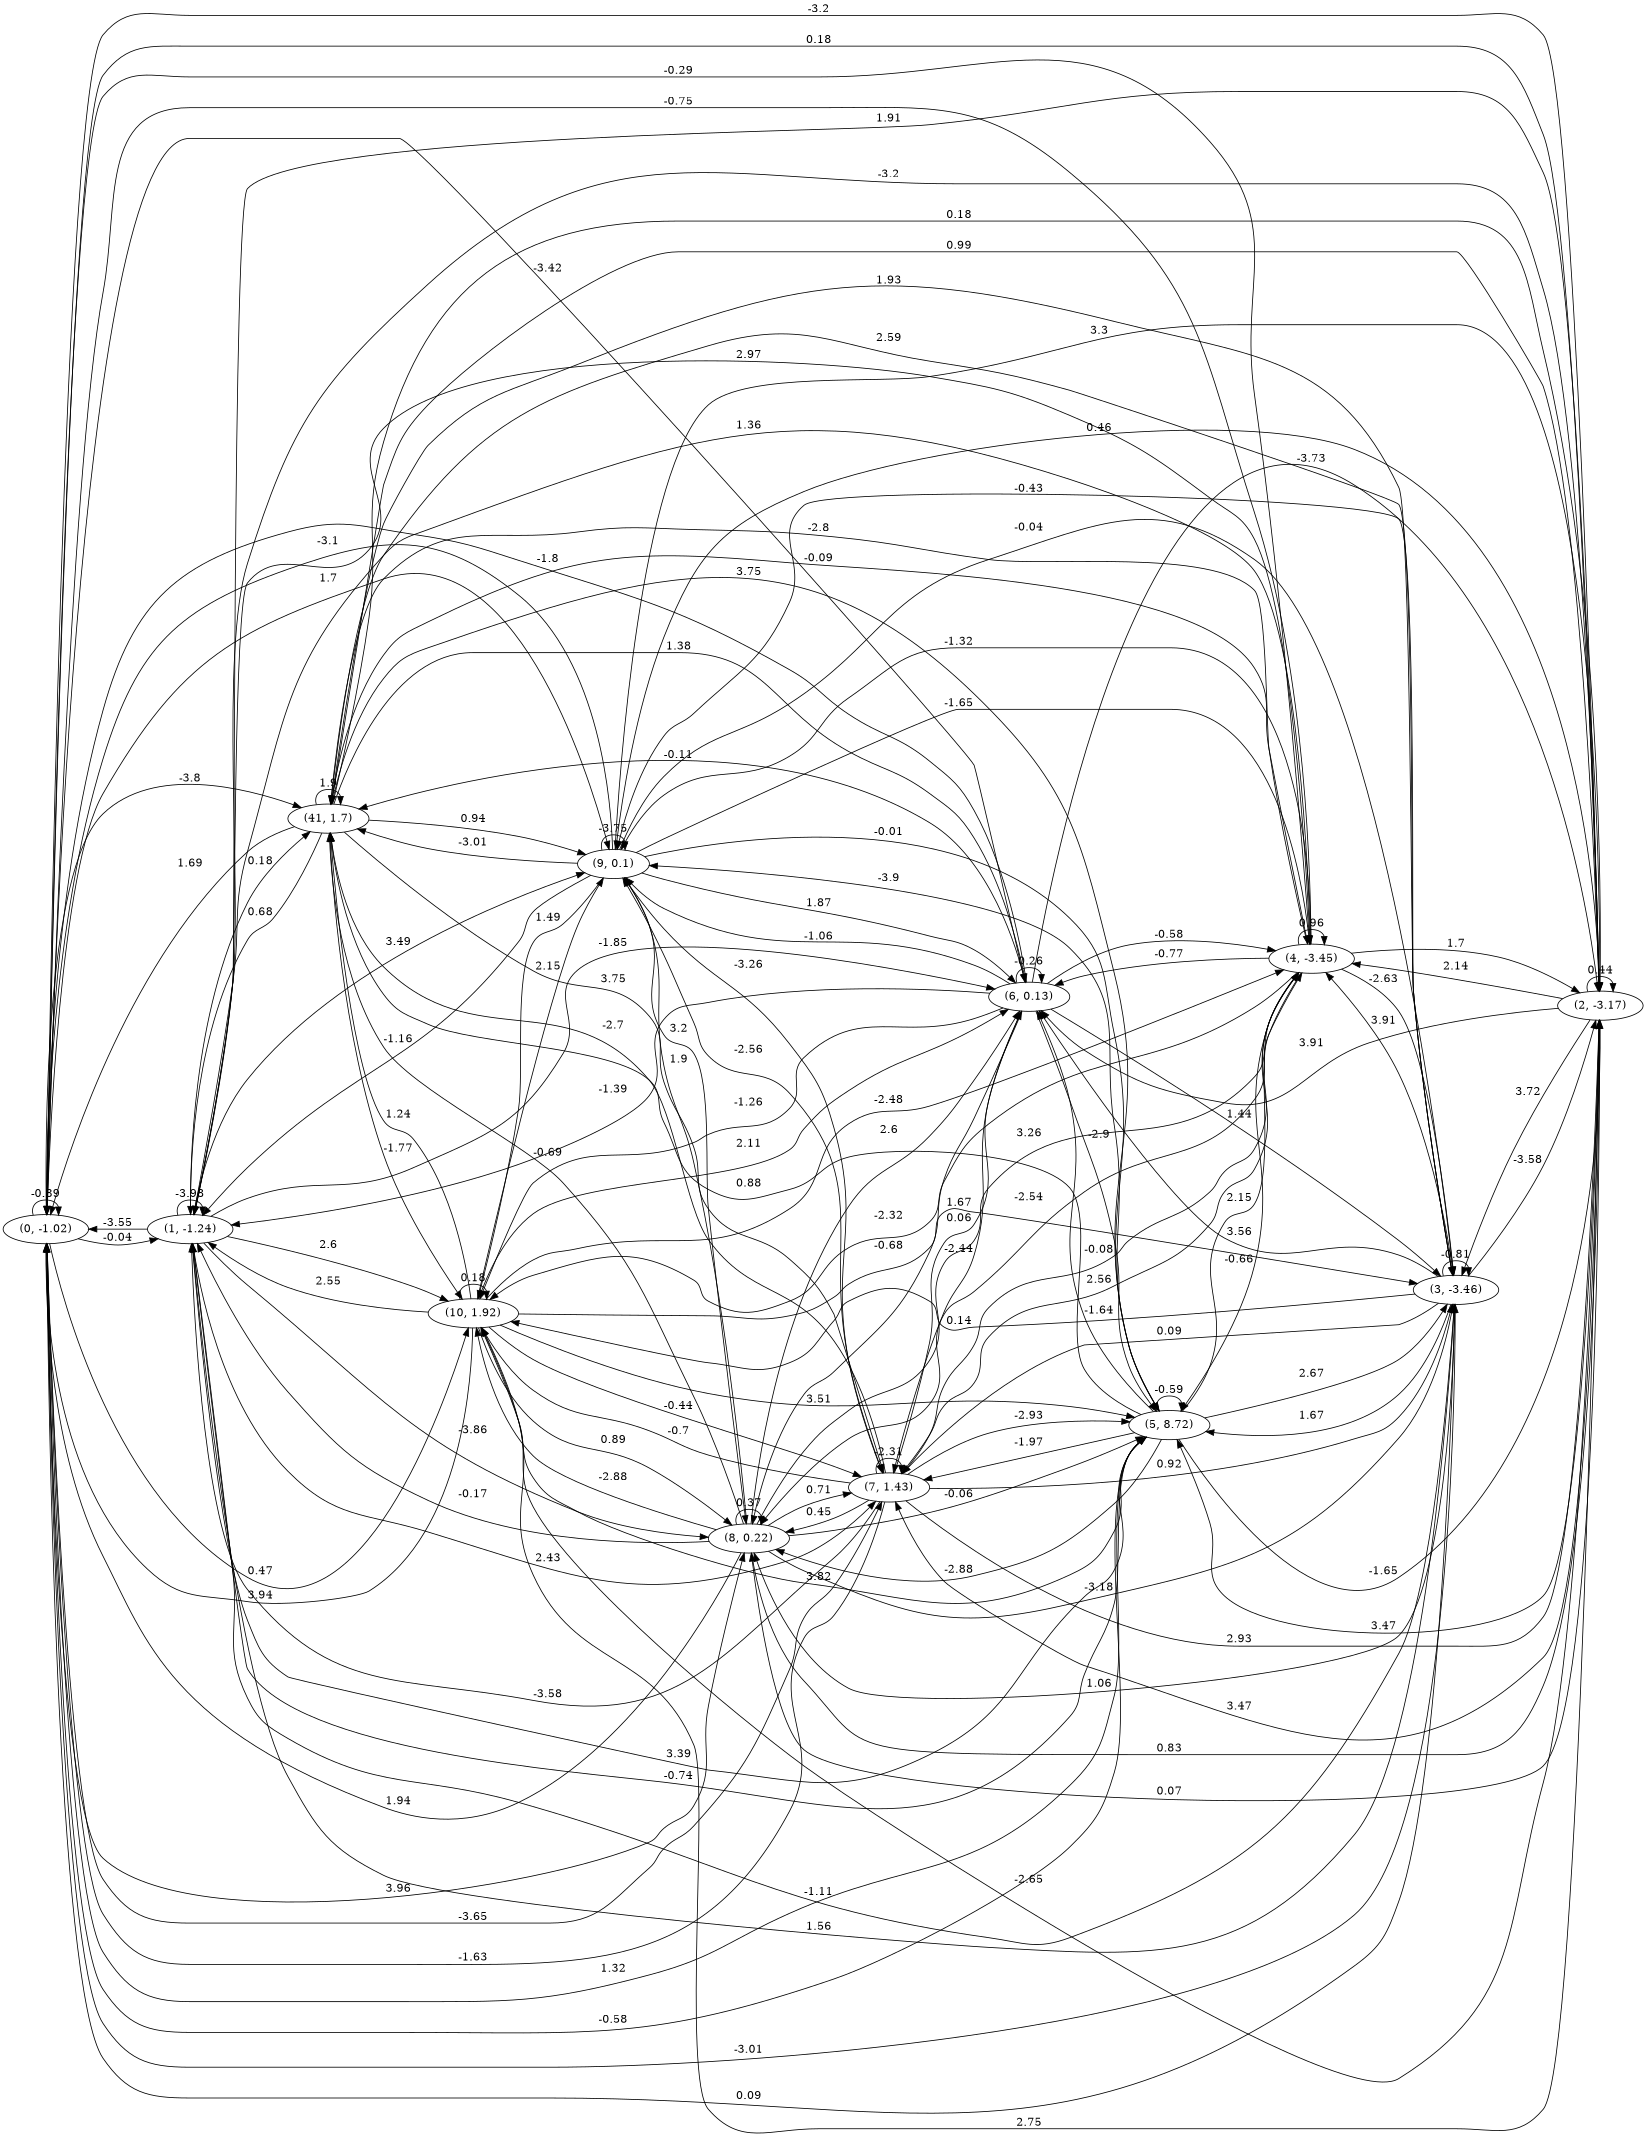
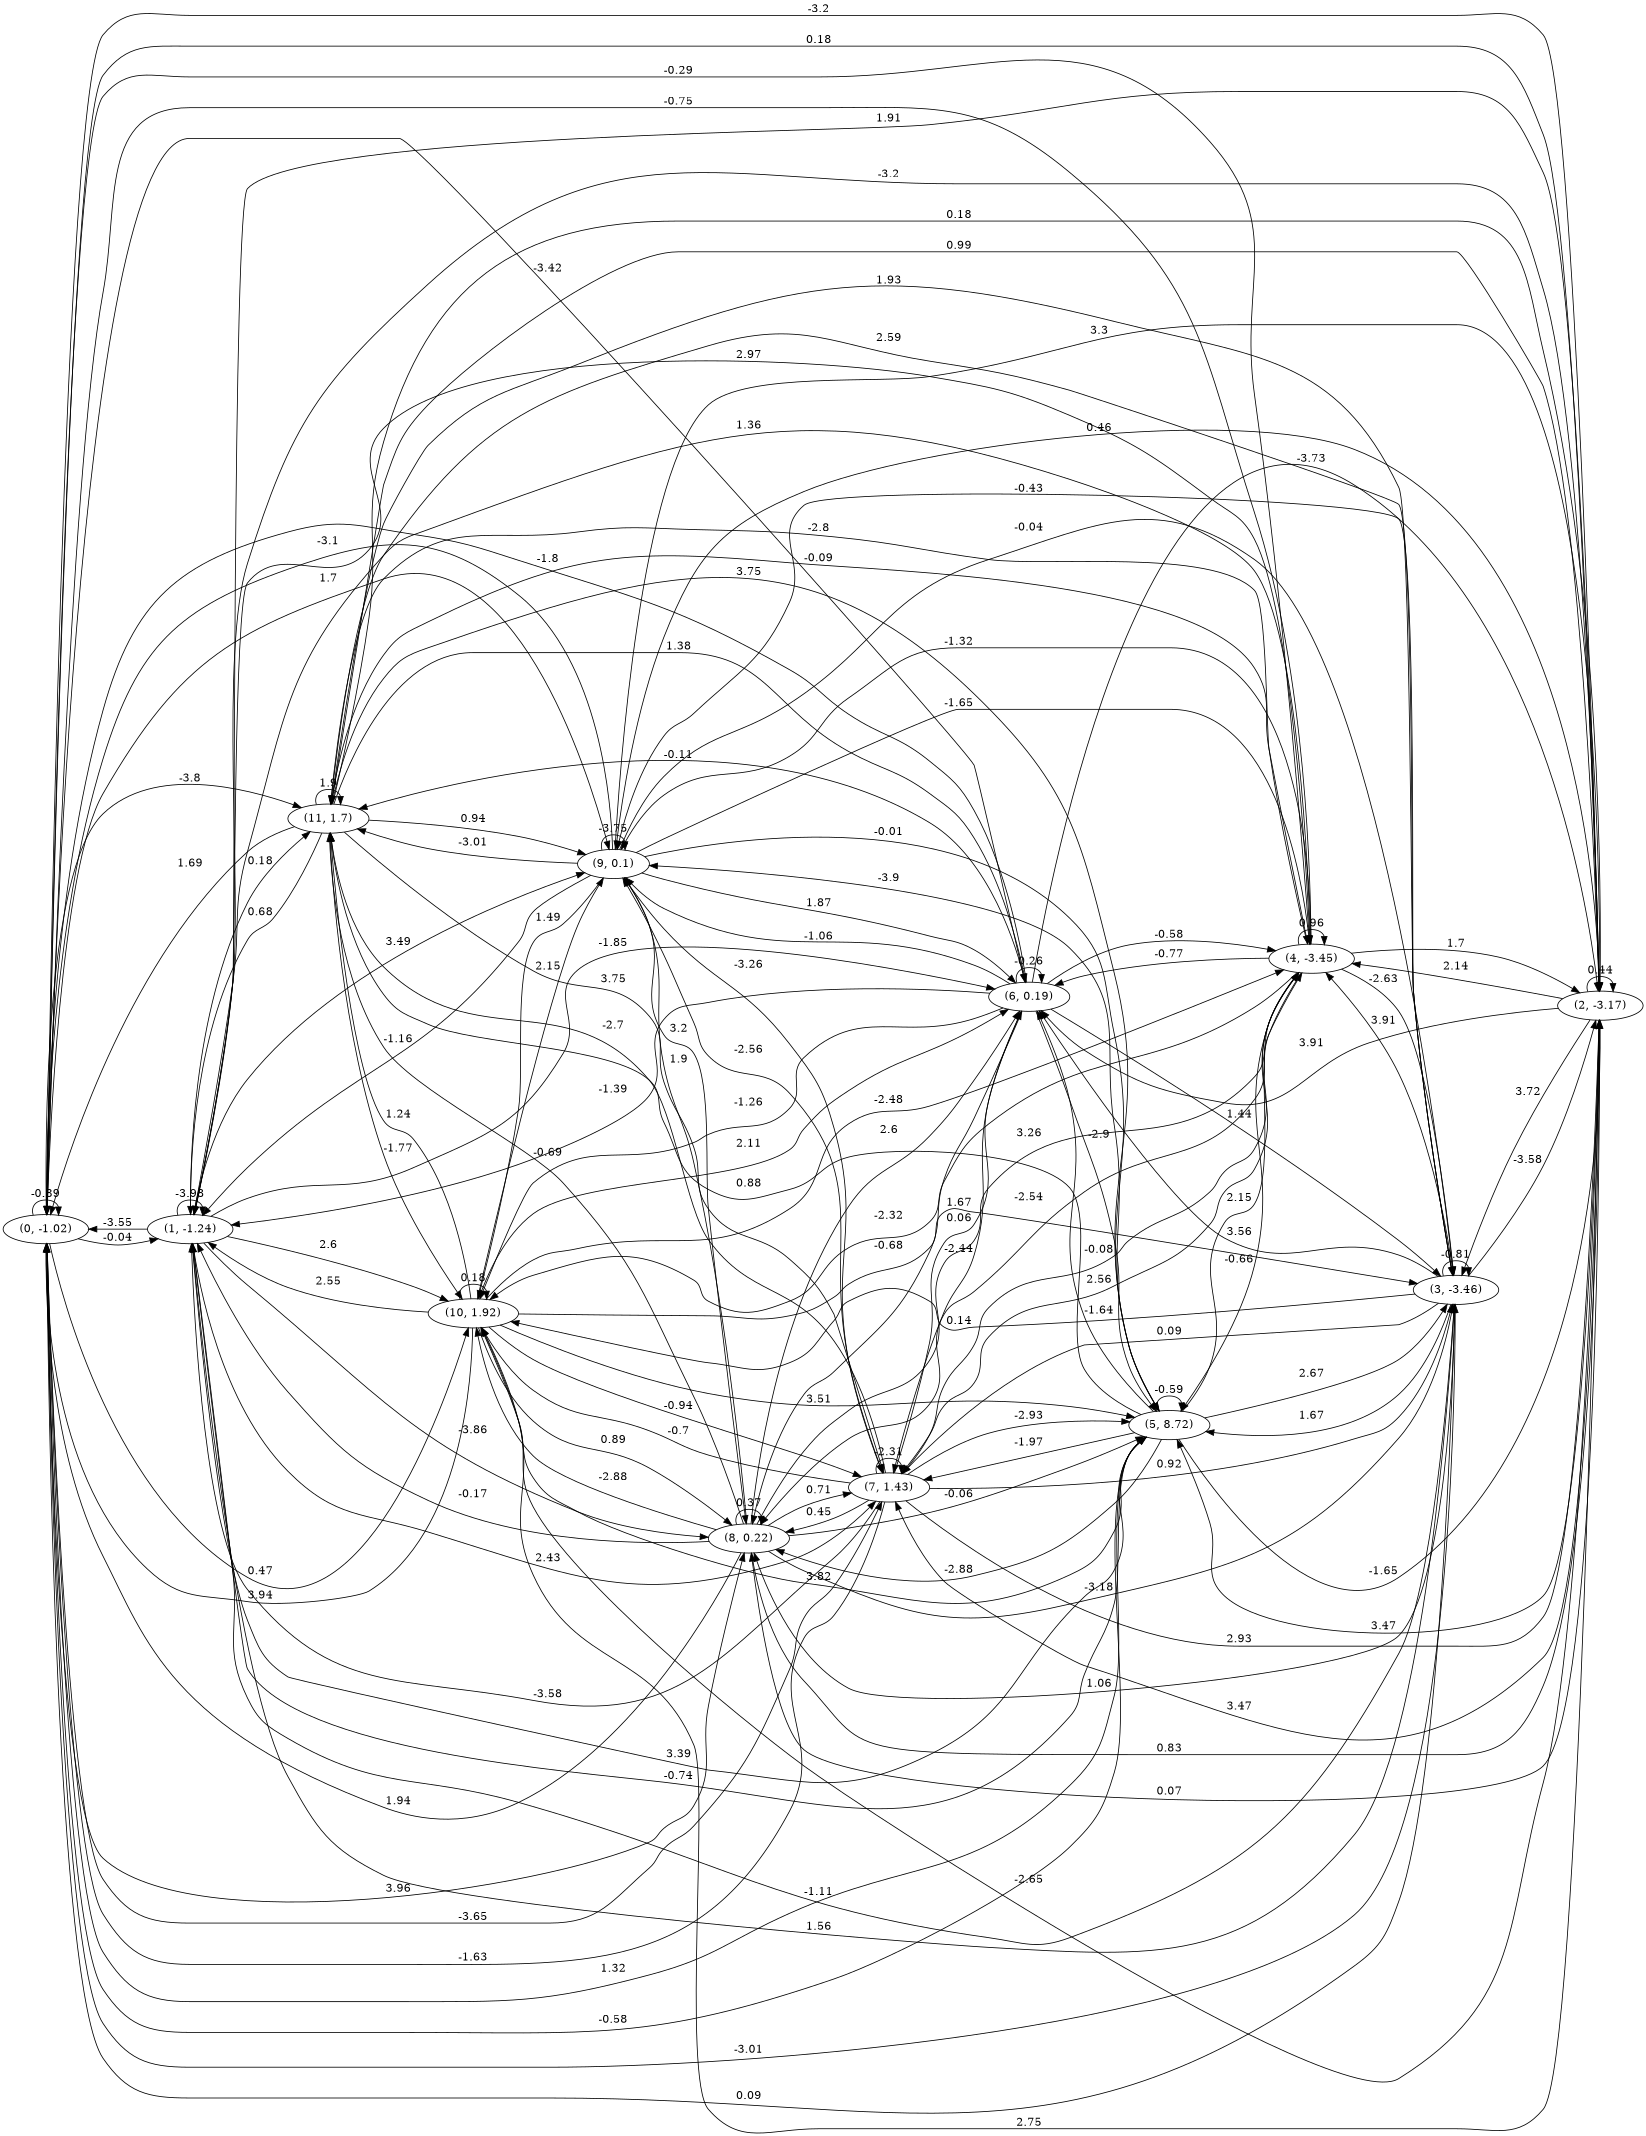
(328, 819) -> (328, 819)
(1029, 997) -> (1029, 997)
(679, 1406) -> (679, 1406)
